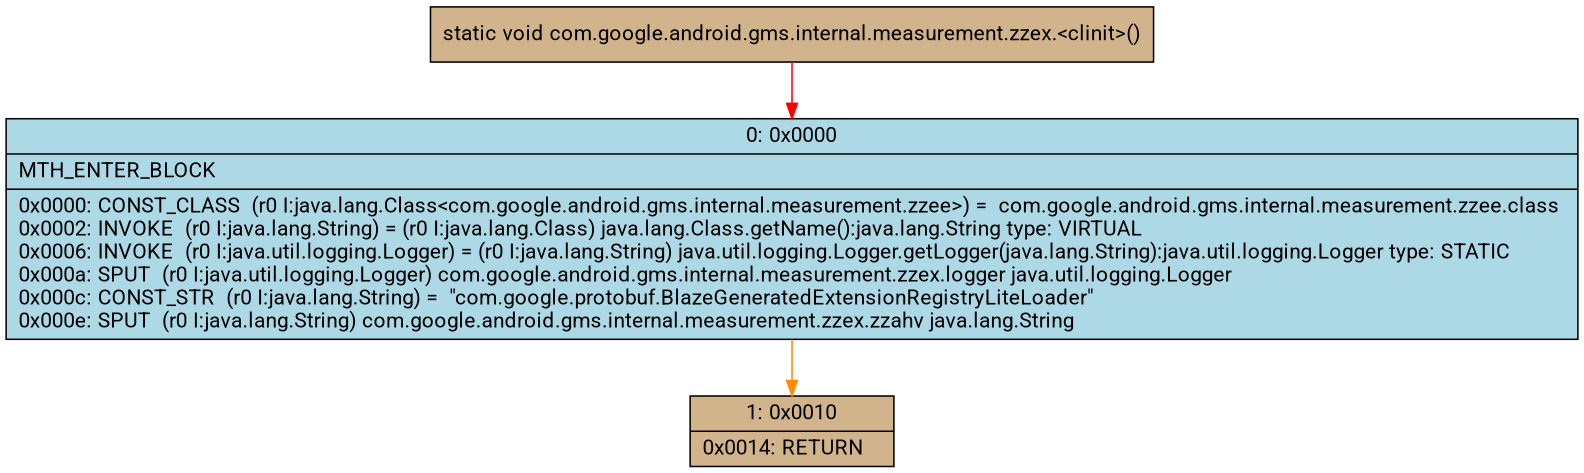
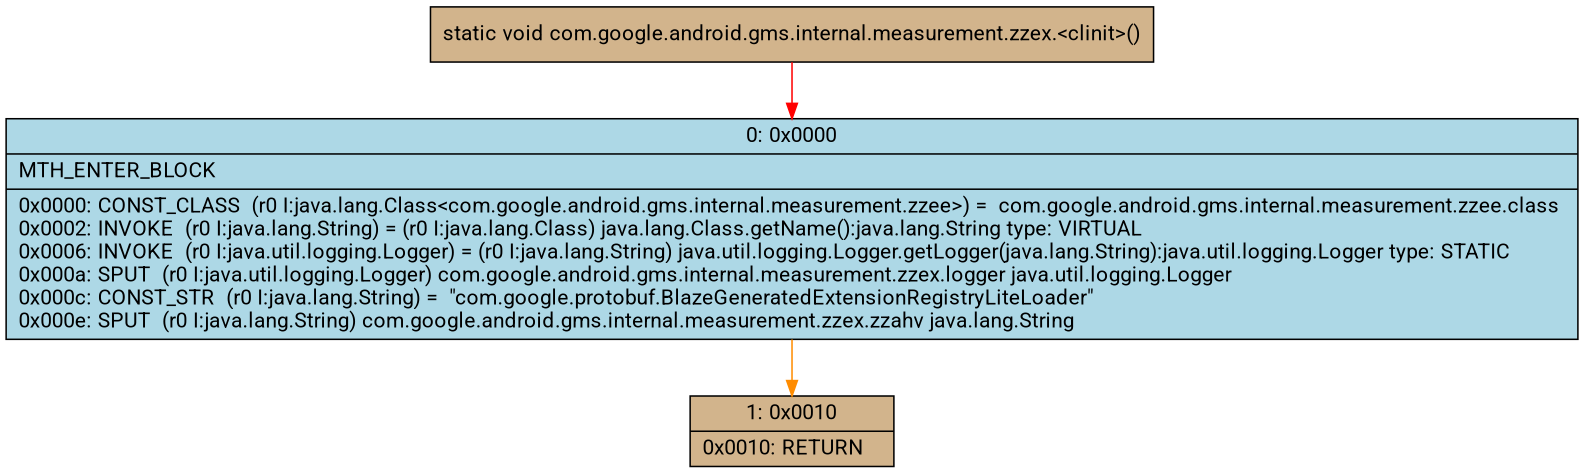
(792, 448) -> (792, 448)
